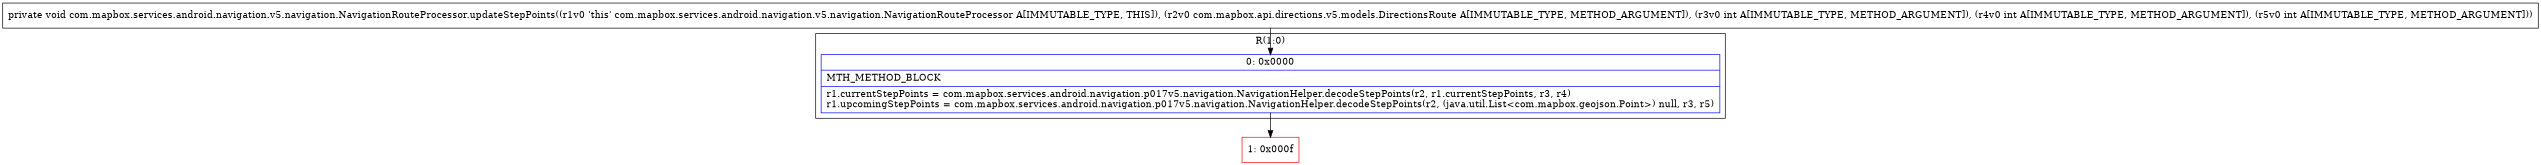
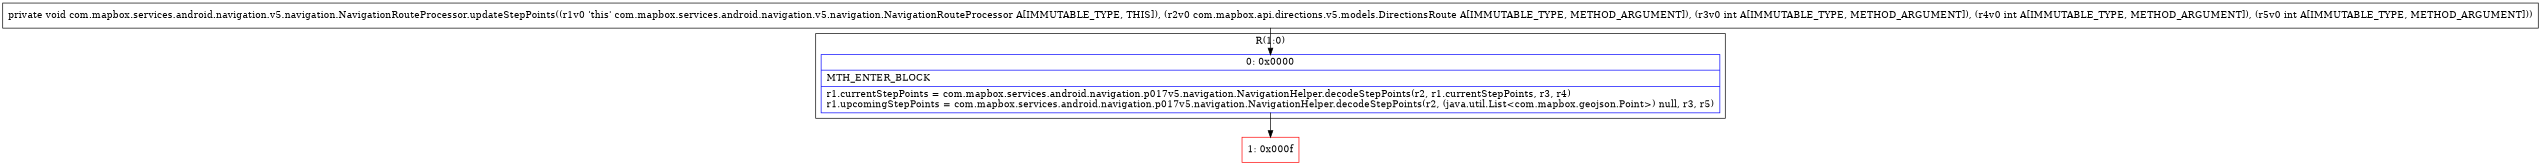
(884, 78) -> (879, 78)
